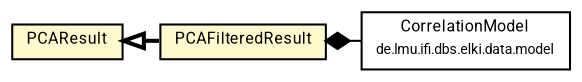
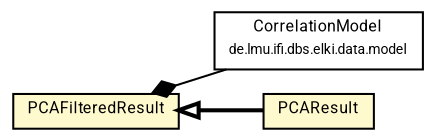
(152, 41) -> (231, 110)
